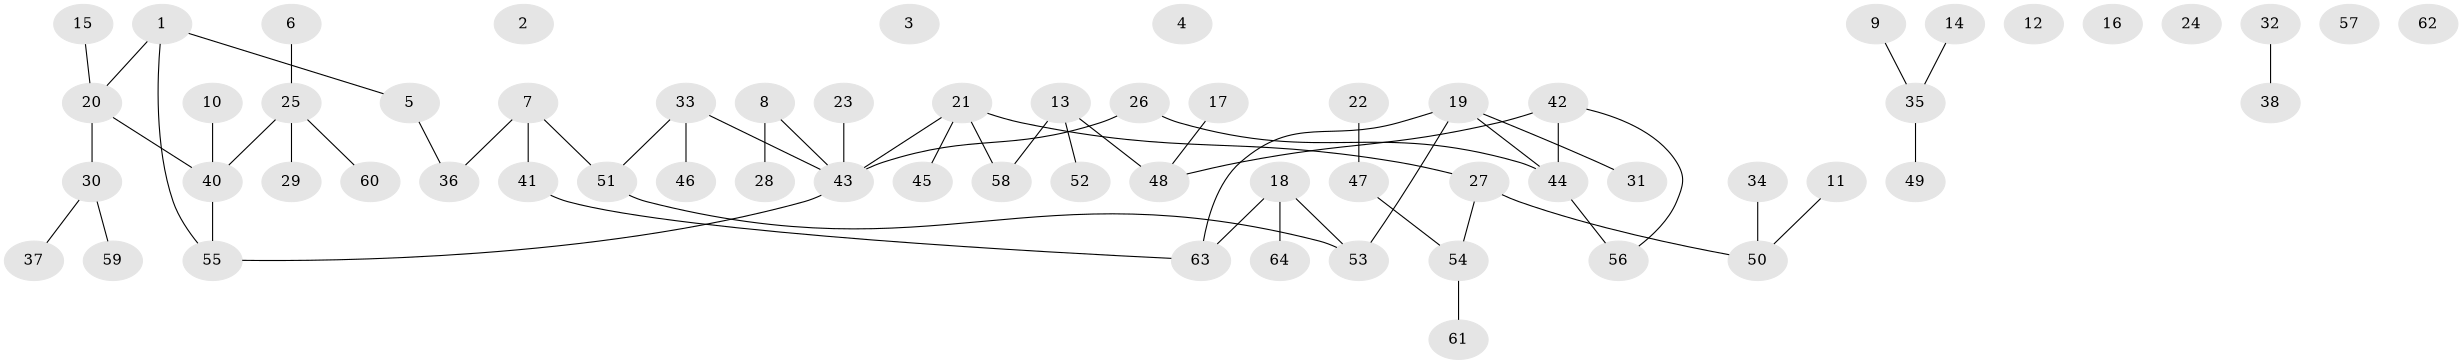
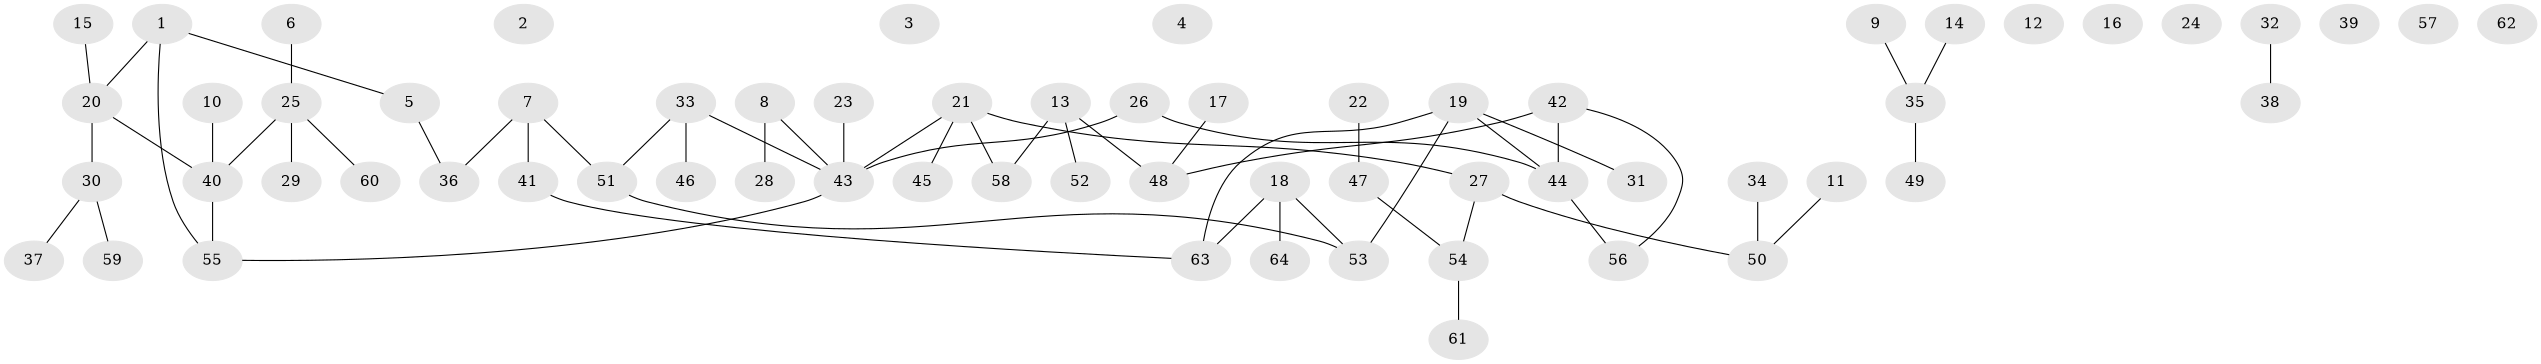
none -> (2349, 24)
